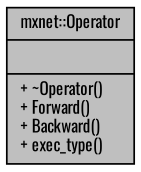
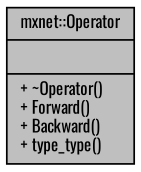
(62, 146) -> (61, 146)
